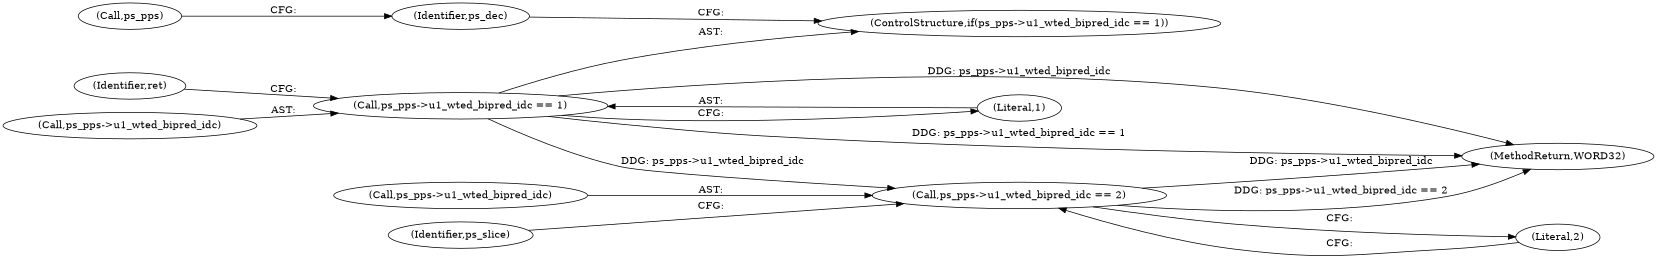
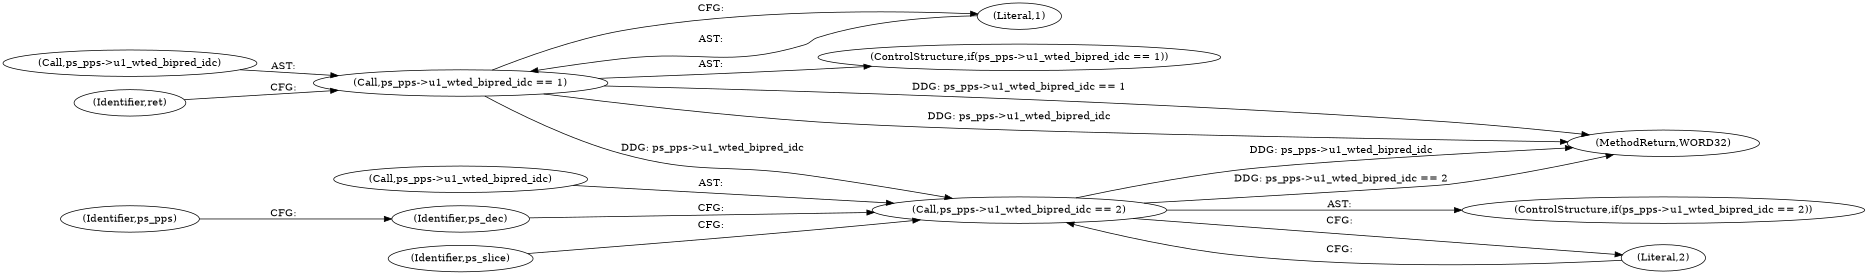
(130, 16) -> (130, 219)
(672, 19) -> (698, 215)
none -> (1663, 210)
